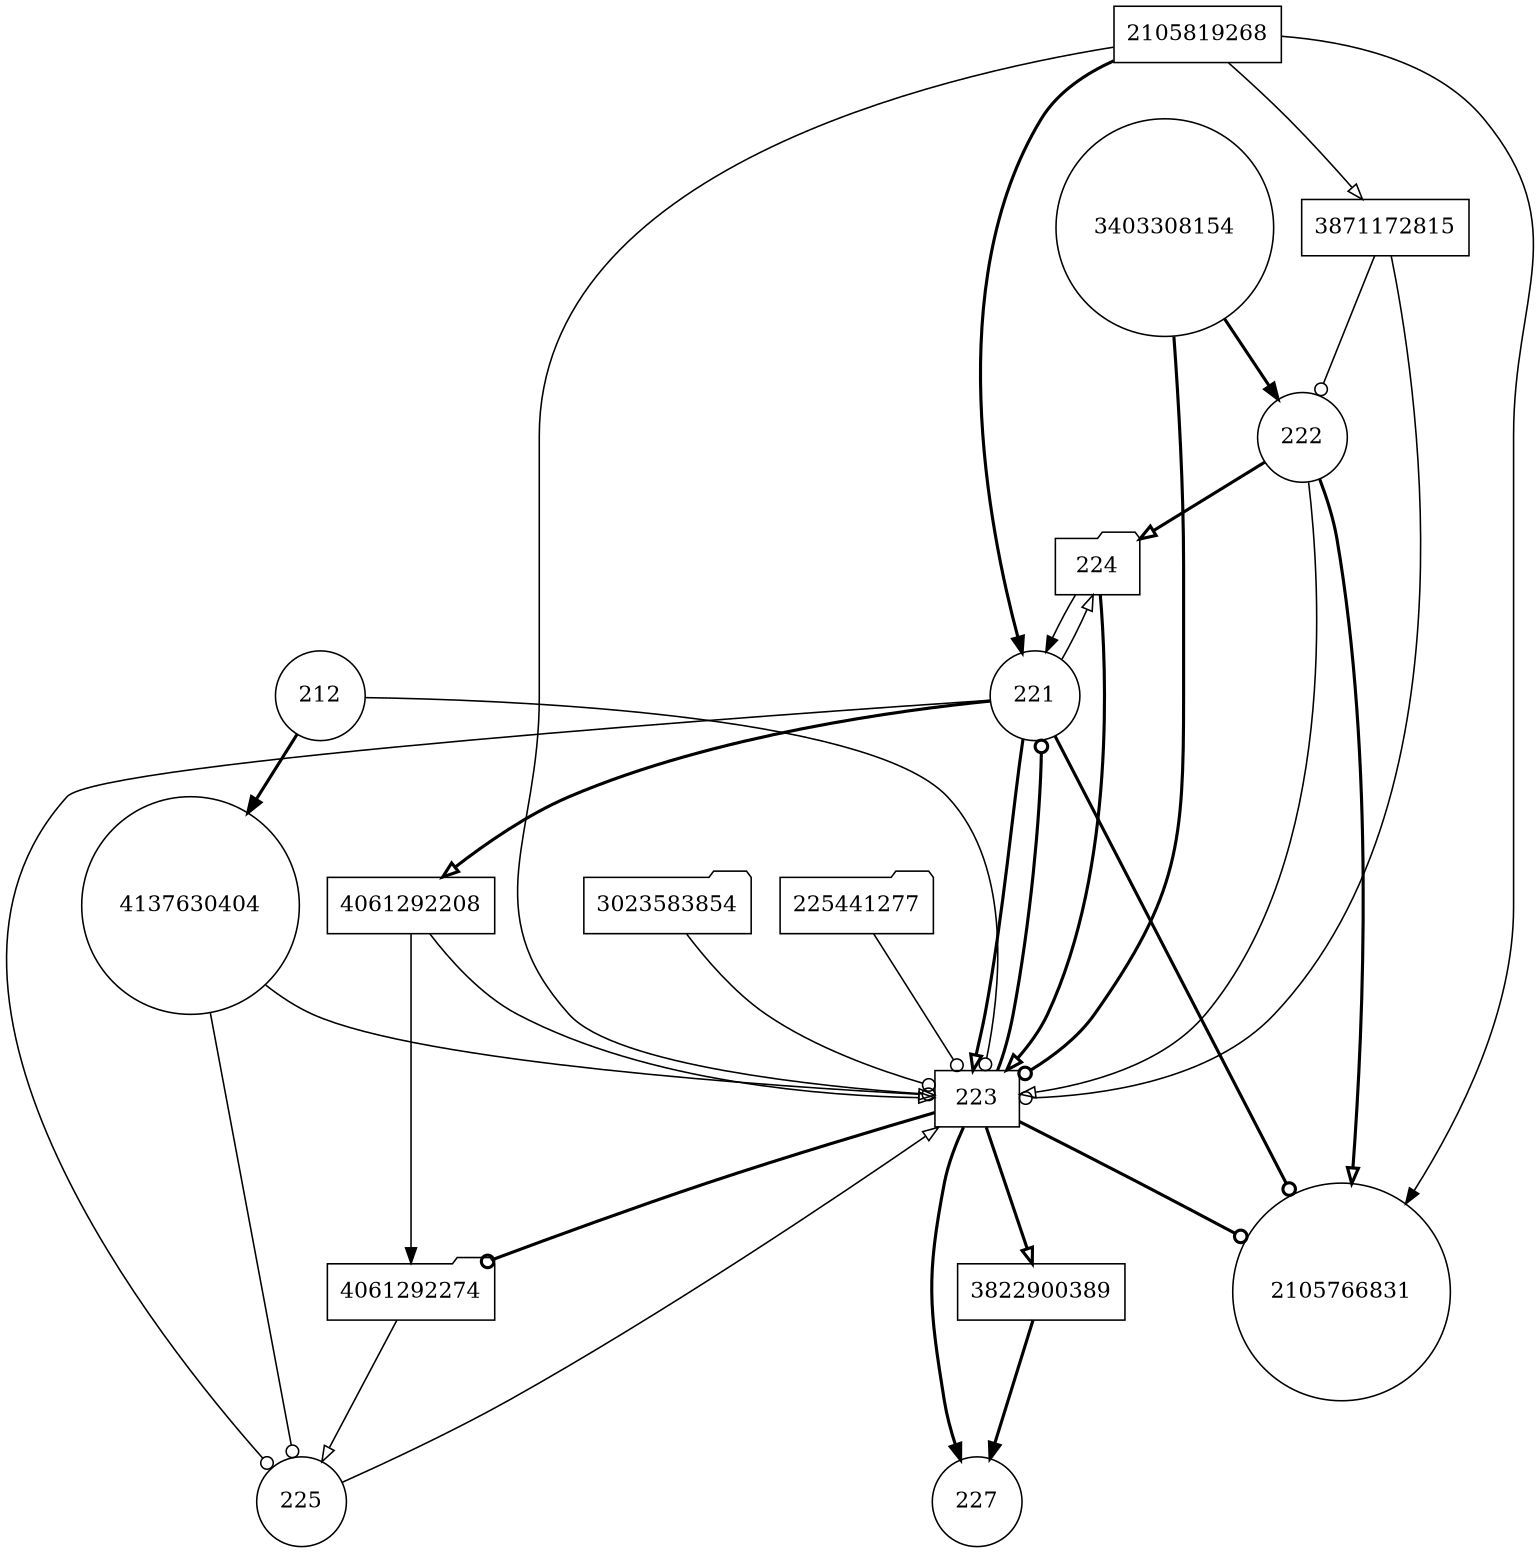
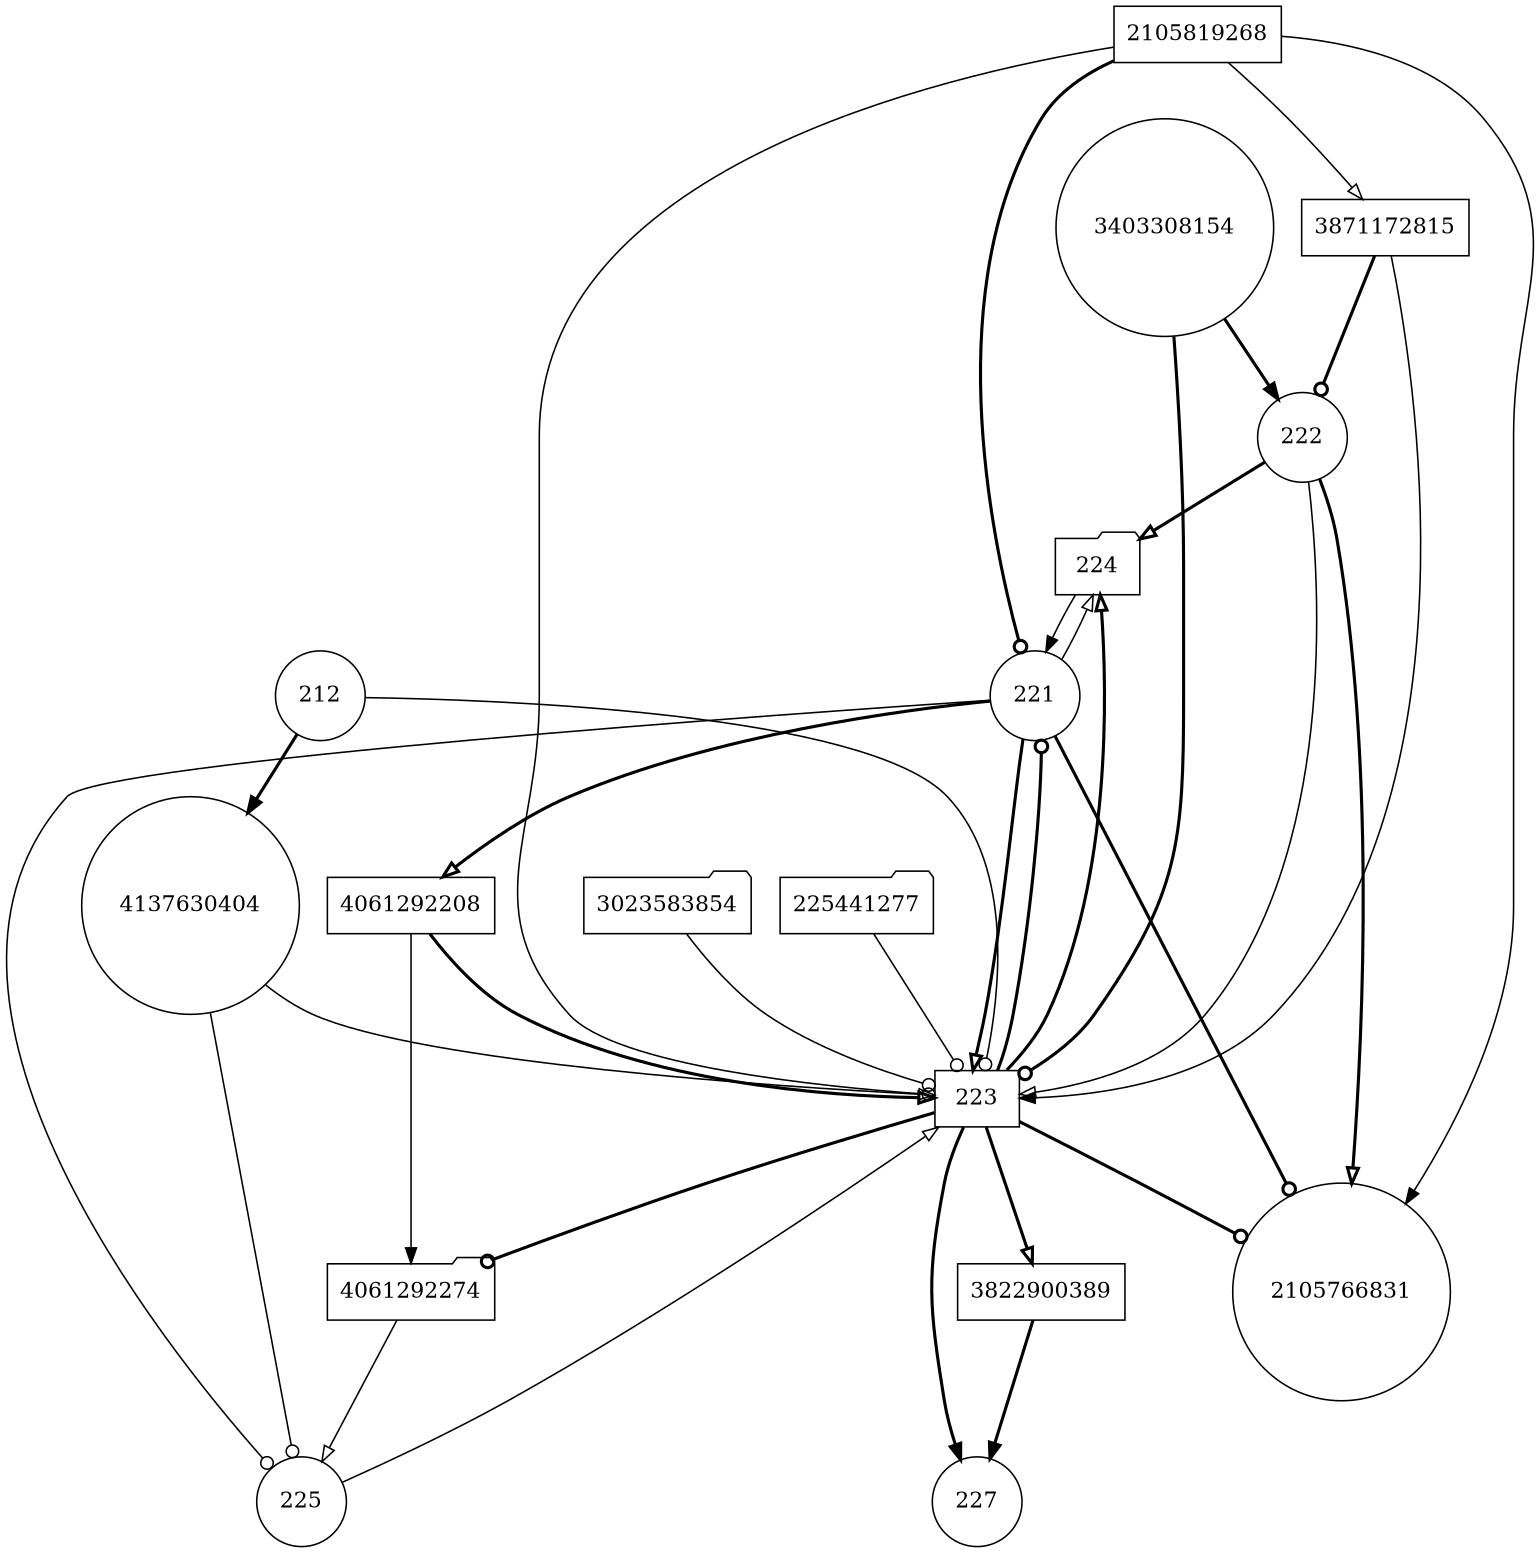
(1349, 320) -> (1349, 320)
(982, 328) -> (982, 329)
(1393, 780) -> (1393, 778)
(1094, 846) -> (1094, 850)
(655, 1065) -> (655, 1065)
